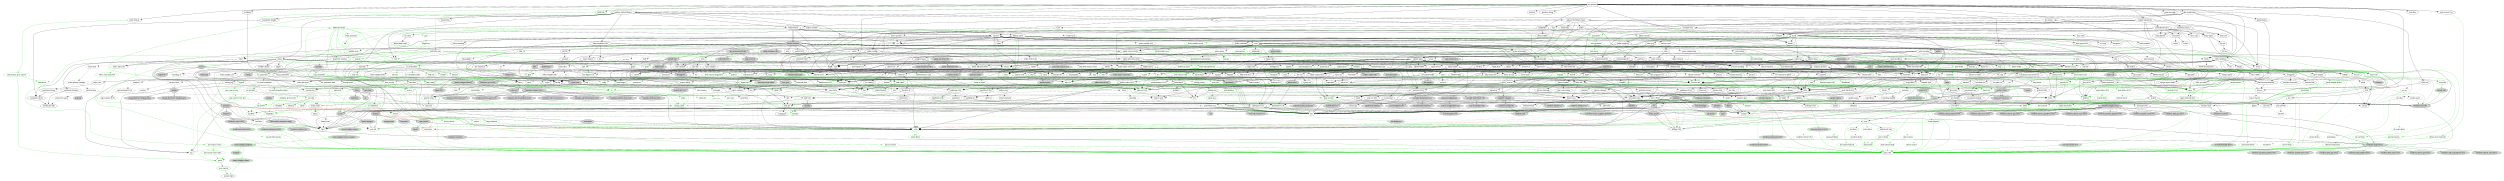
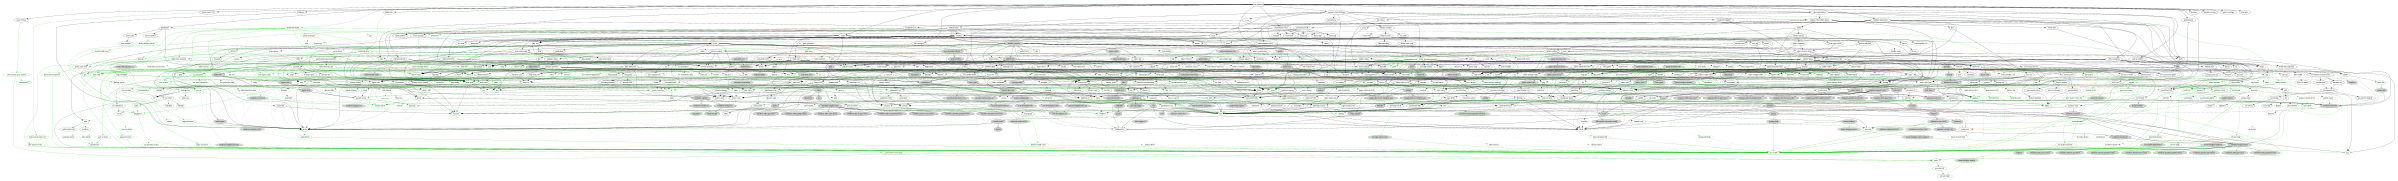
(1485, 88) -> (1579, 106)
